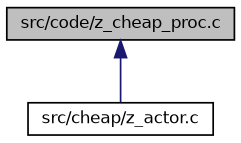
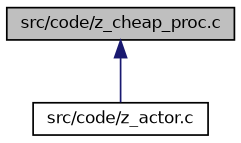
(121, 119) -> (121, 119)
